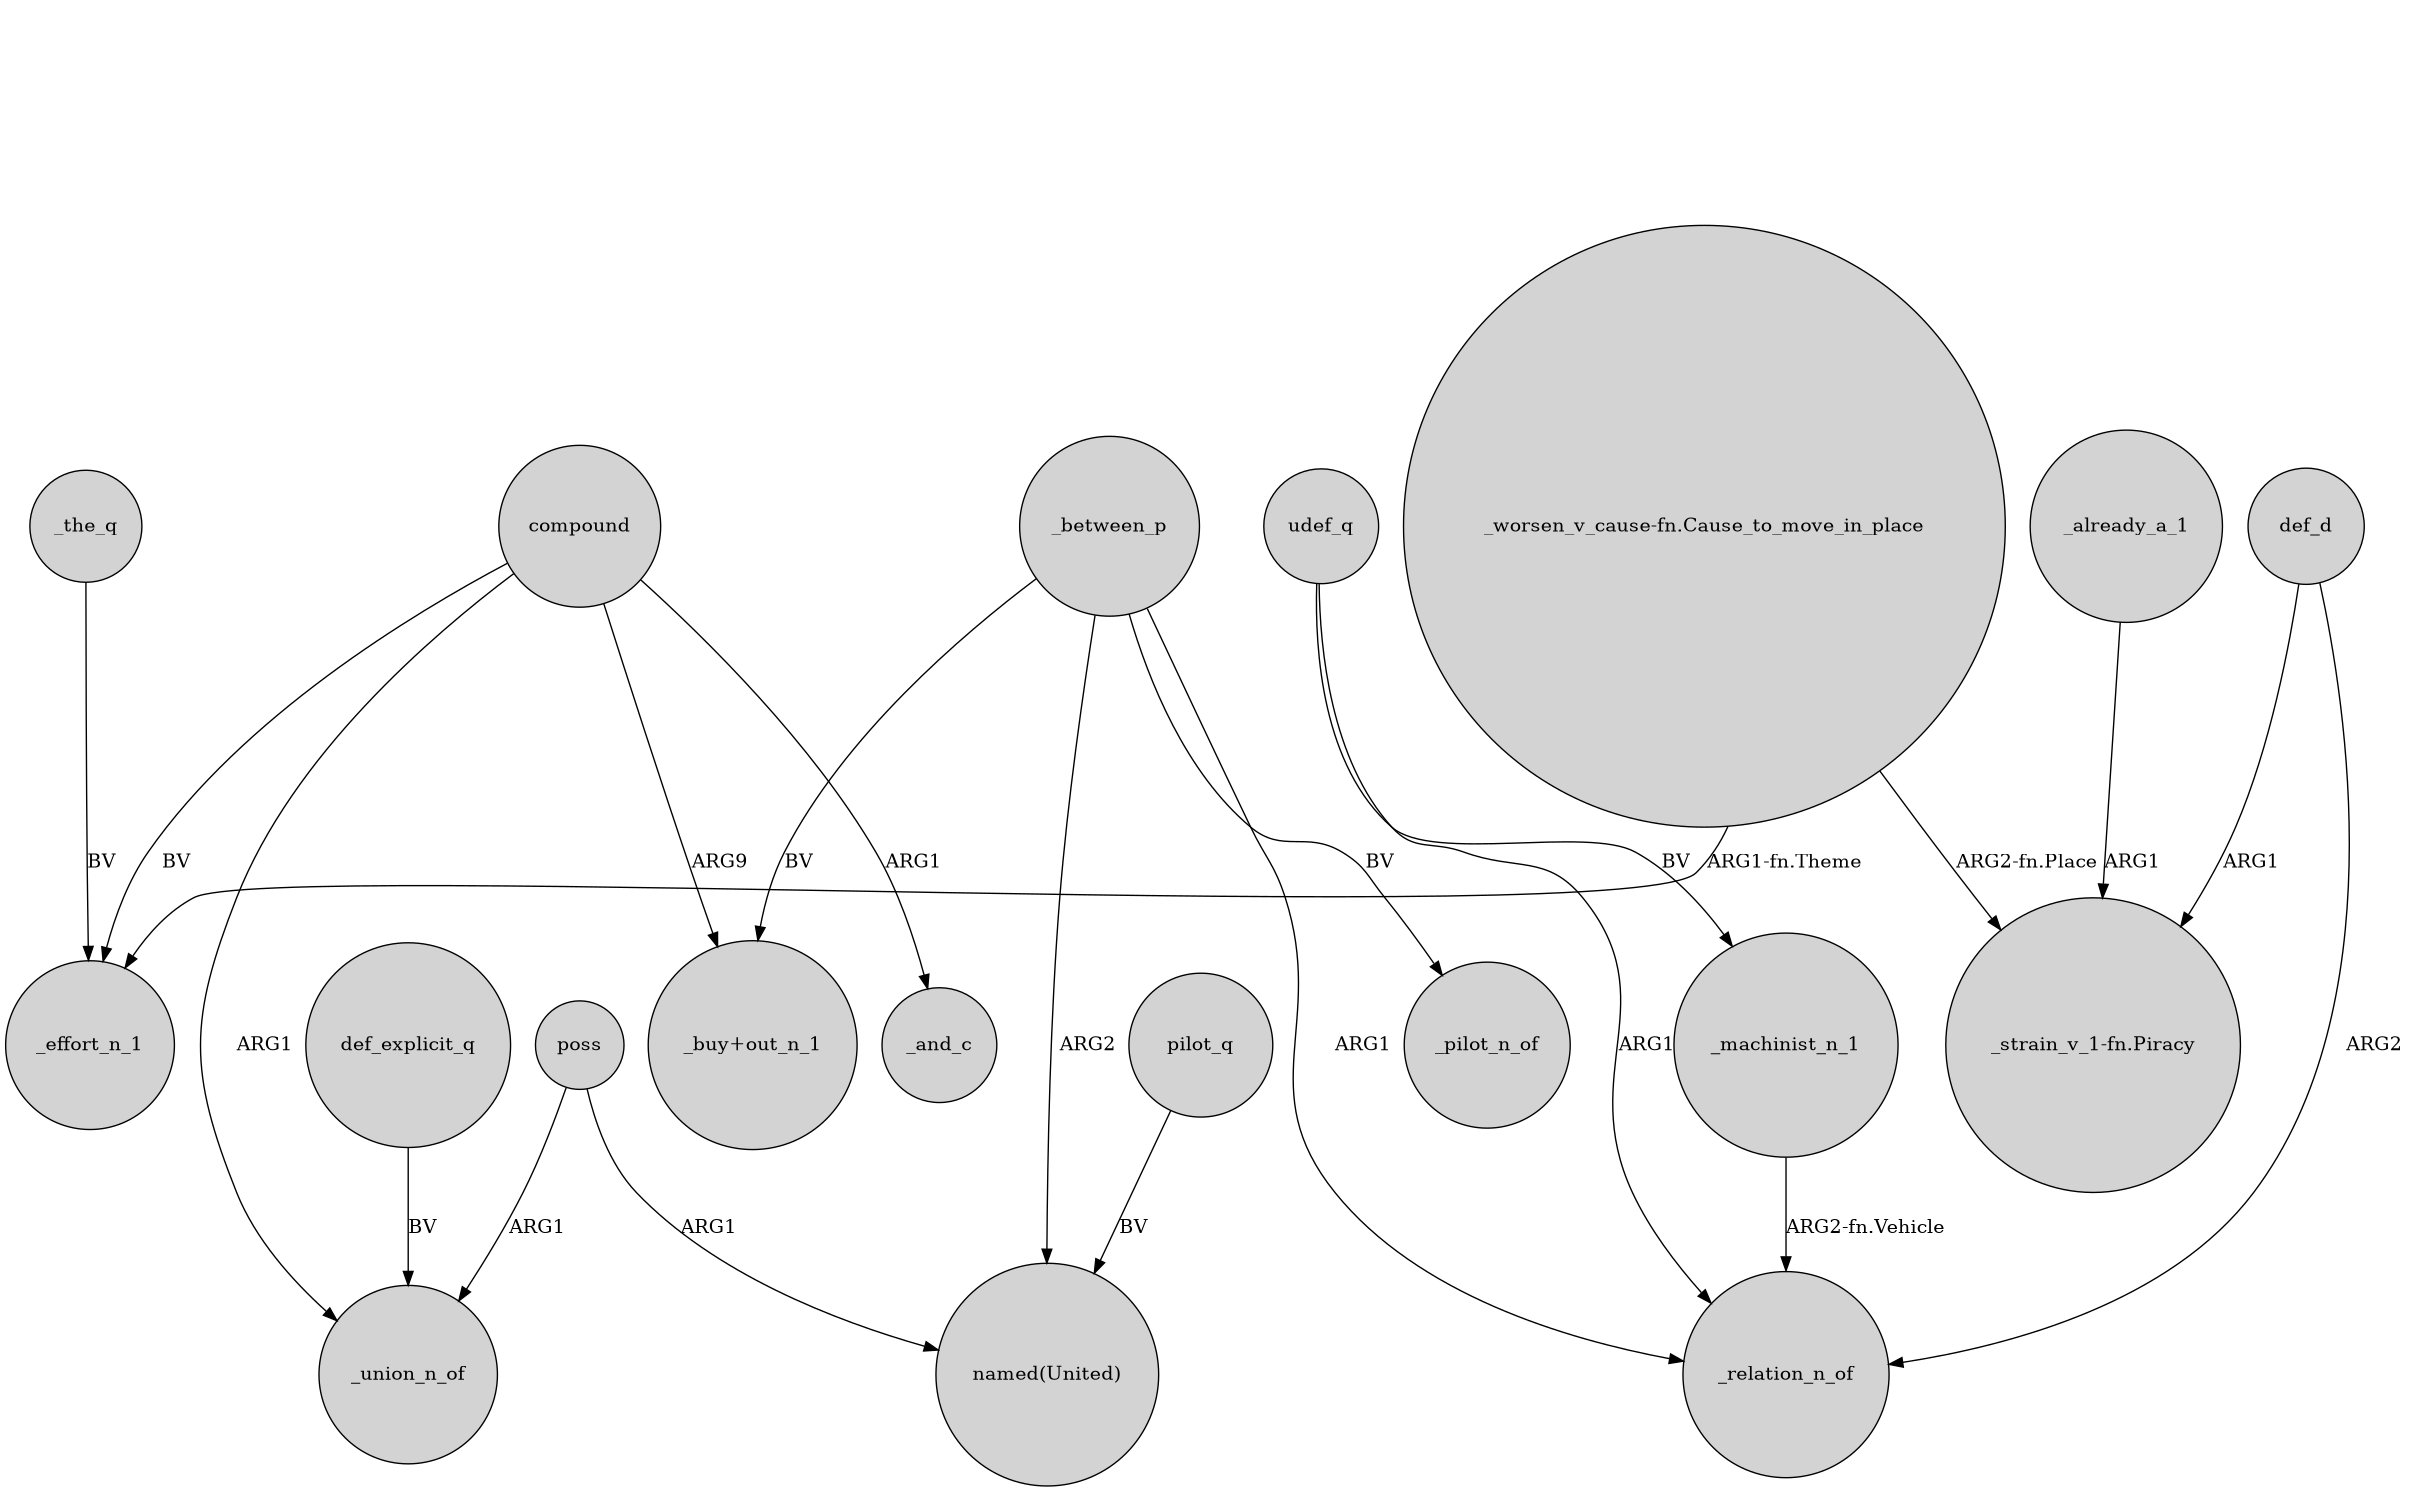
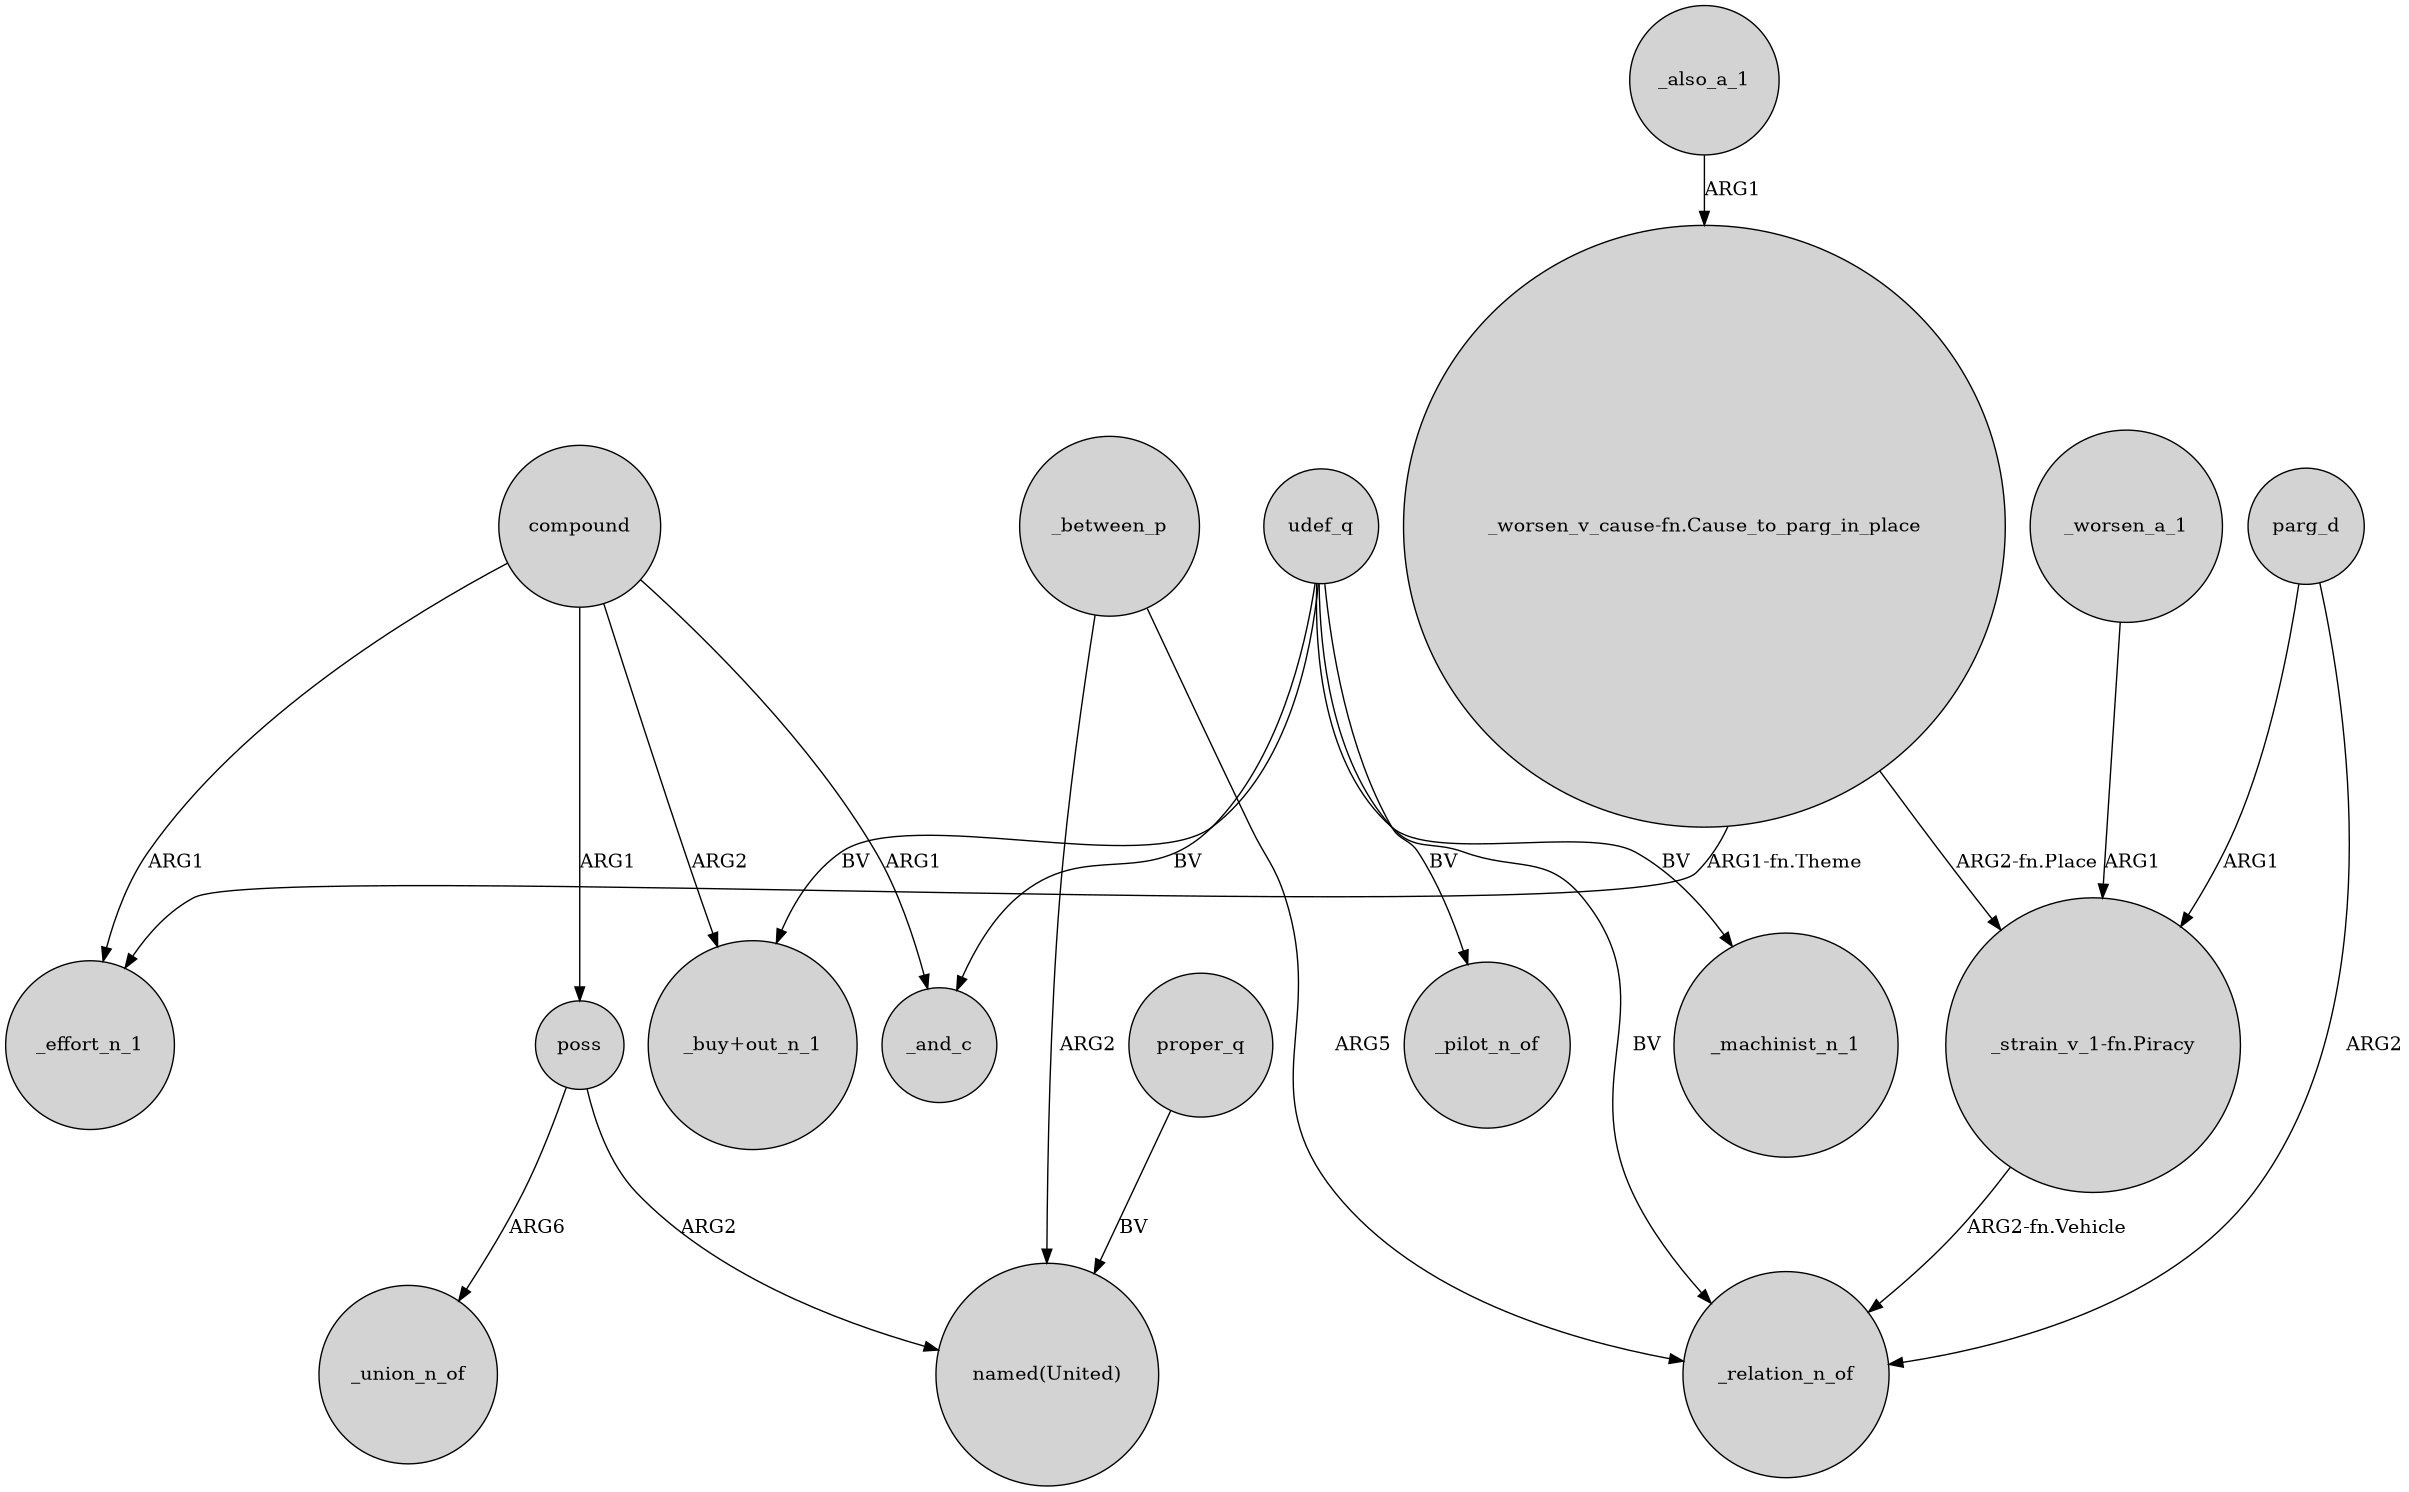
none -> (1704, 80)
(86, 526) -> none
(1704, 526) -> (1704, 526)
(2126, 526) -> (2126, 526)
(2306, 526) -> (2306, 526)
(869, 731) -> (1113, 845)
(1230, 808) -> (1365, 769)
none -> (1184, 848)
(176, 862) -> (176, 862)
(720, 862) -> (720, 862)
(233, 909) -> (580, 797)
(408, 1045) -> none
(1201, 1045) -> (1201, 1045)
(1363, 1045) -> (1363, 1045)
(1647, 1045) -> (1647, 1045)
(1786, 1207) -> (1949, 1239)
(538, 1228) -> (538, 1228)
(709, 1228) -> (709, 1228)
